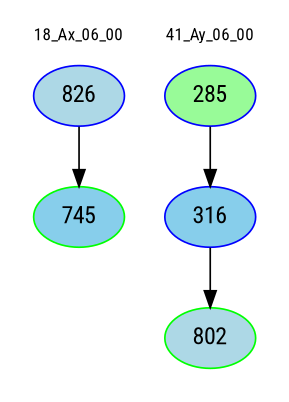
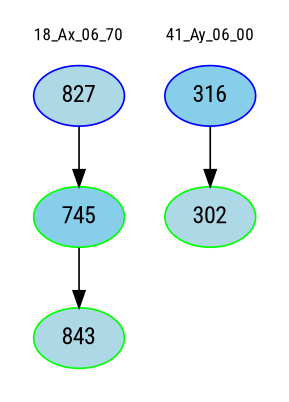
(79, 36) -> (79, 36)
(79, 96) -> (79, 96)
(210, 96) -> none
none -> (79, 338)
(210, 338) -> (210, 217)
